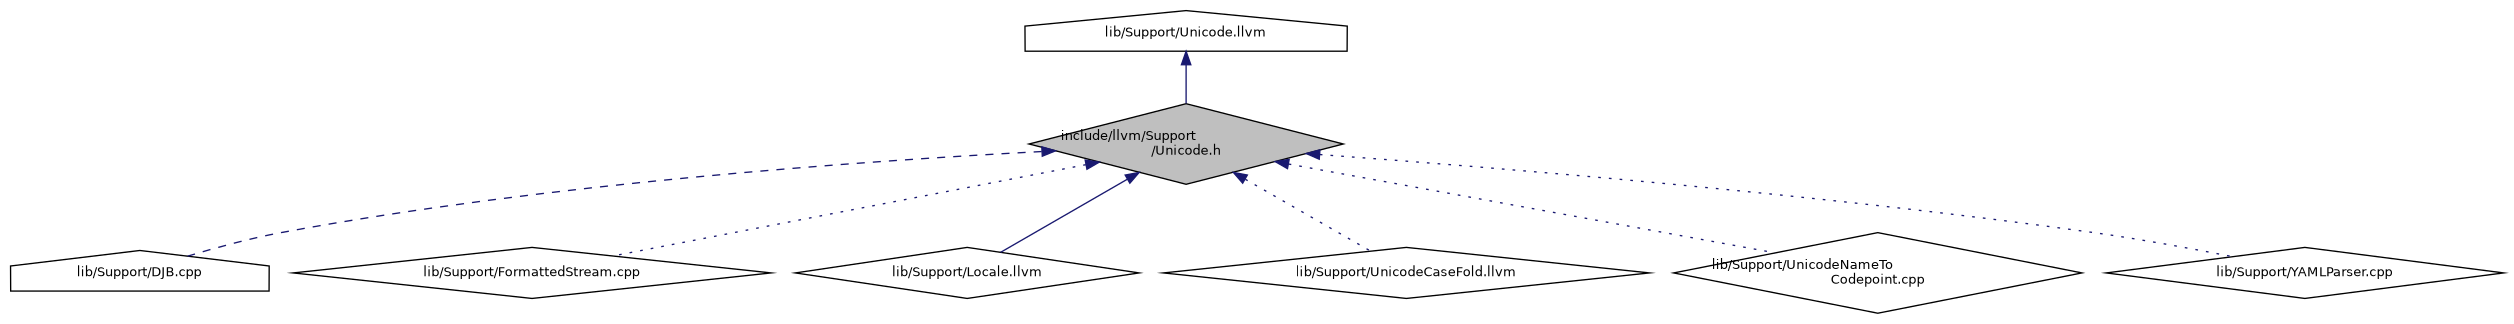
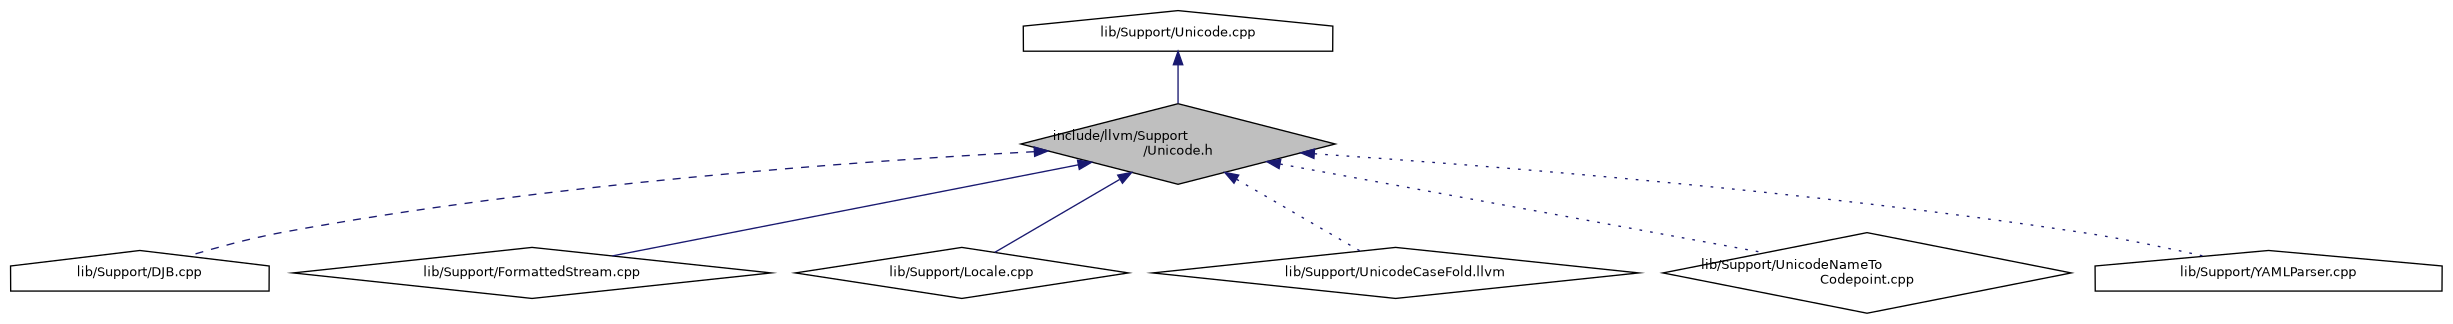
(1186, 33) -> (1178, 33)
(849, 210) -> (845, 210)
(967, 273) -> (962, 273)
(2305, 273) -> (2269, 273)
